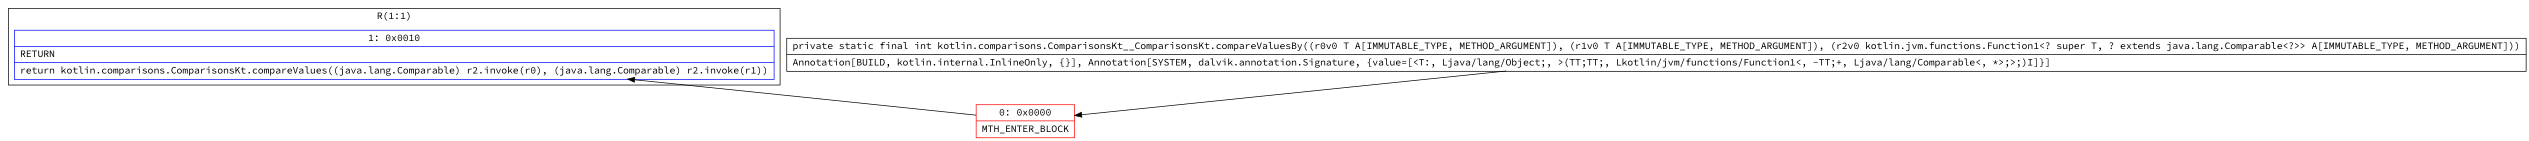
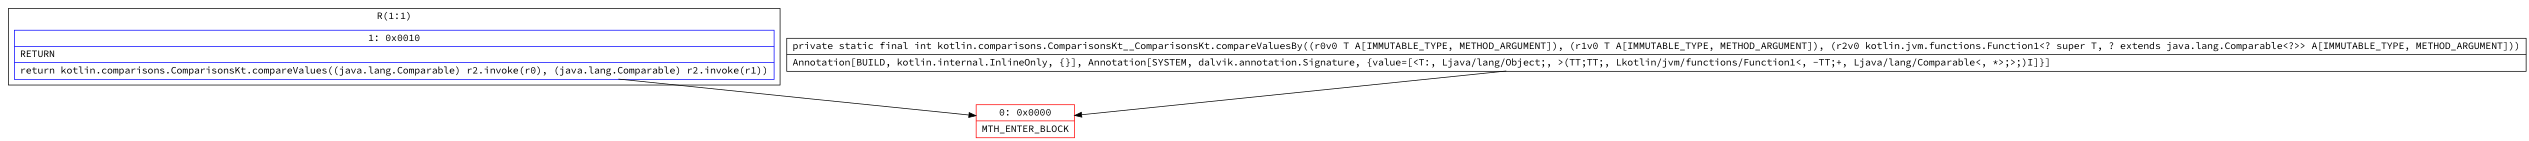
(805, 97) -> (794, 97)
